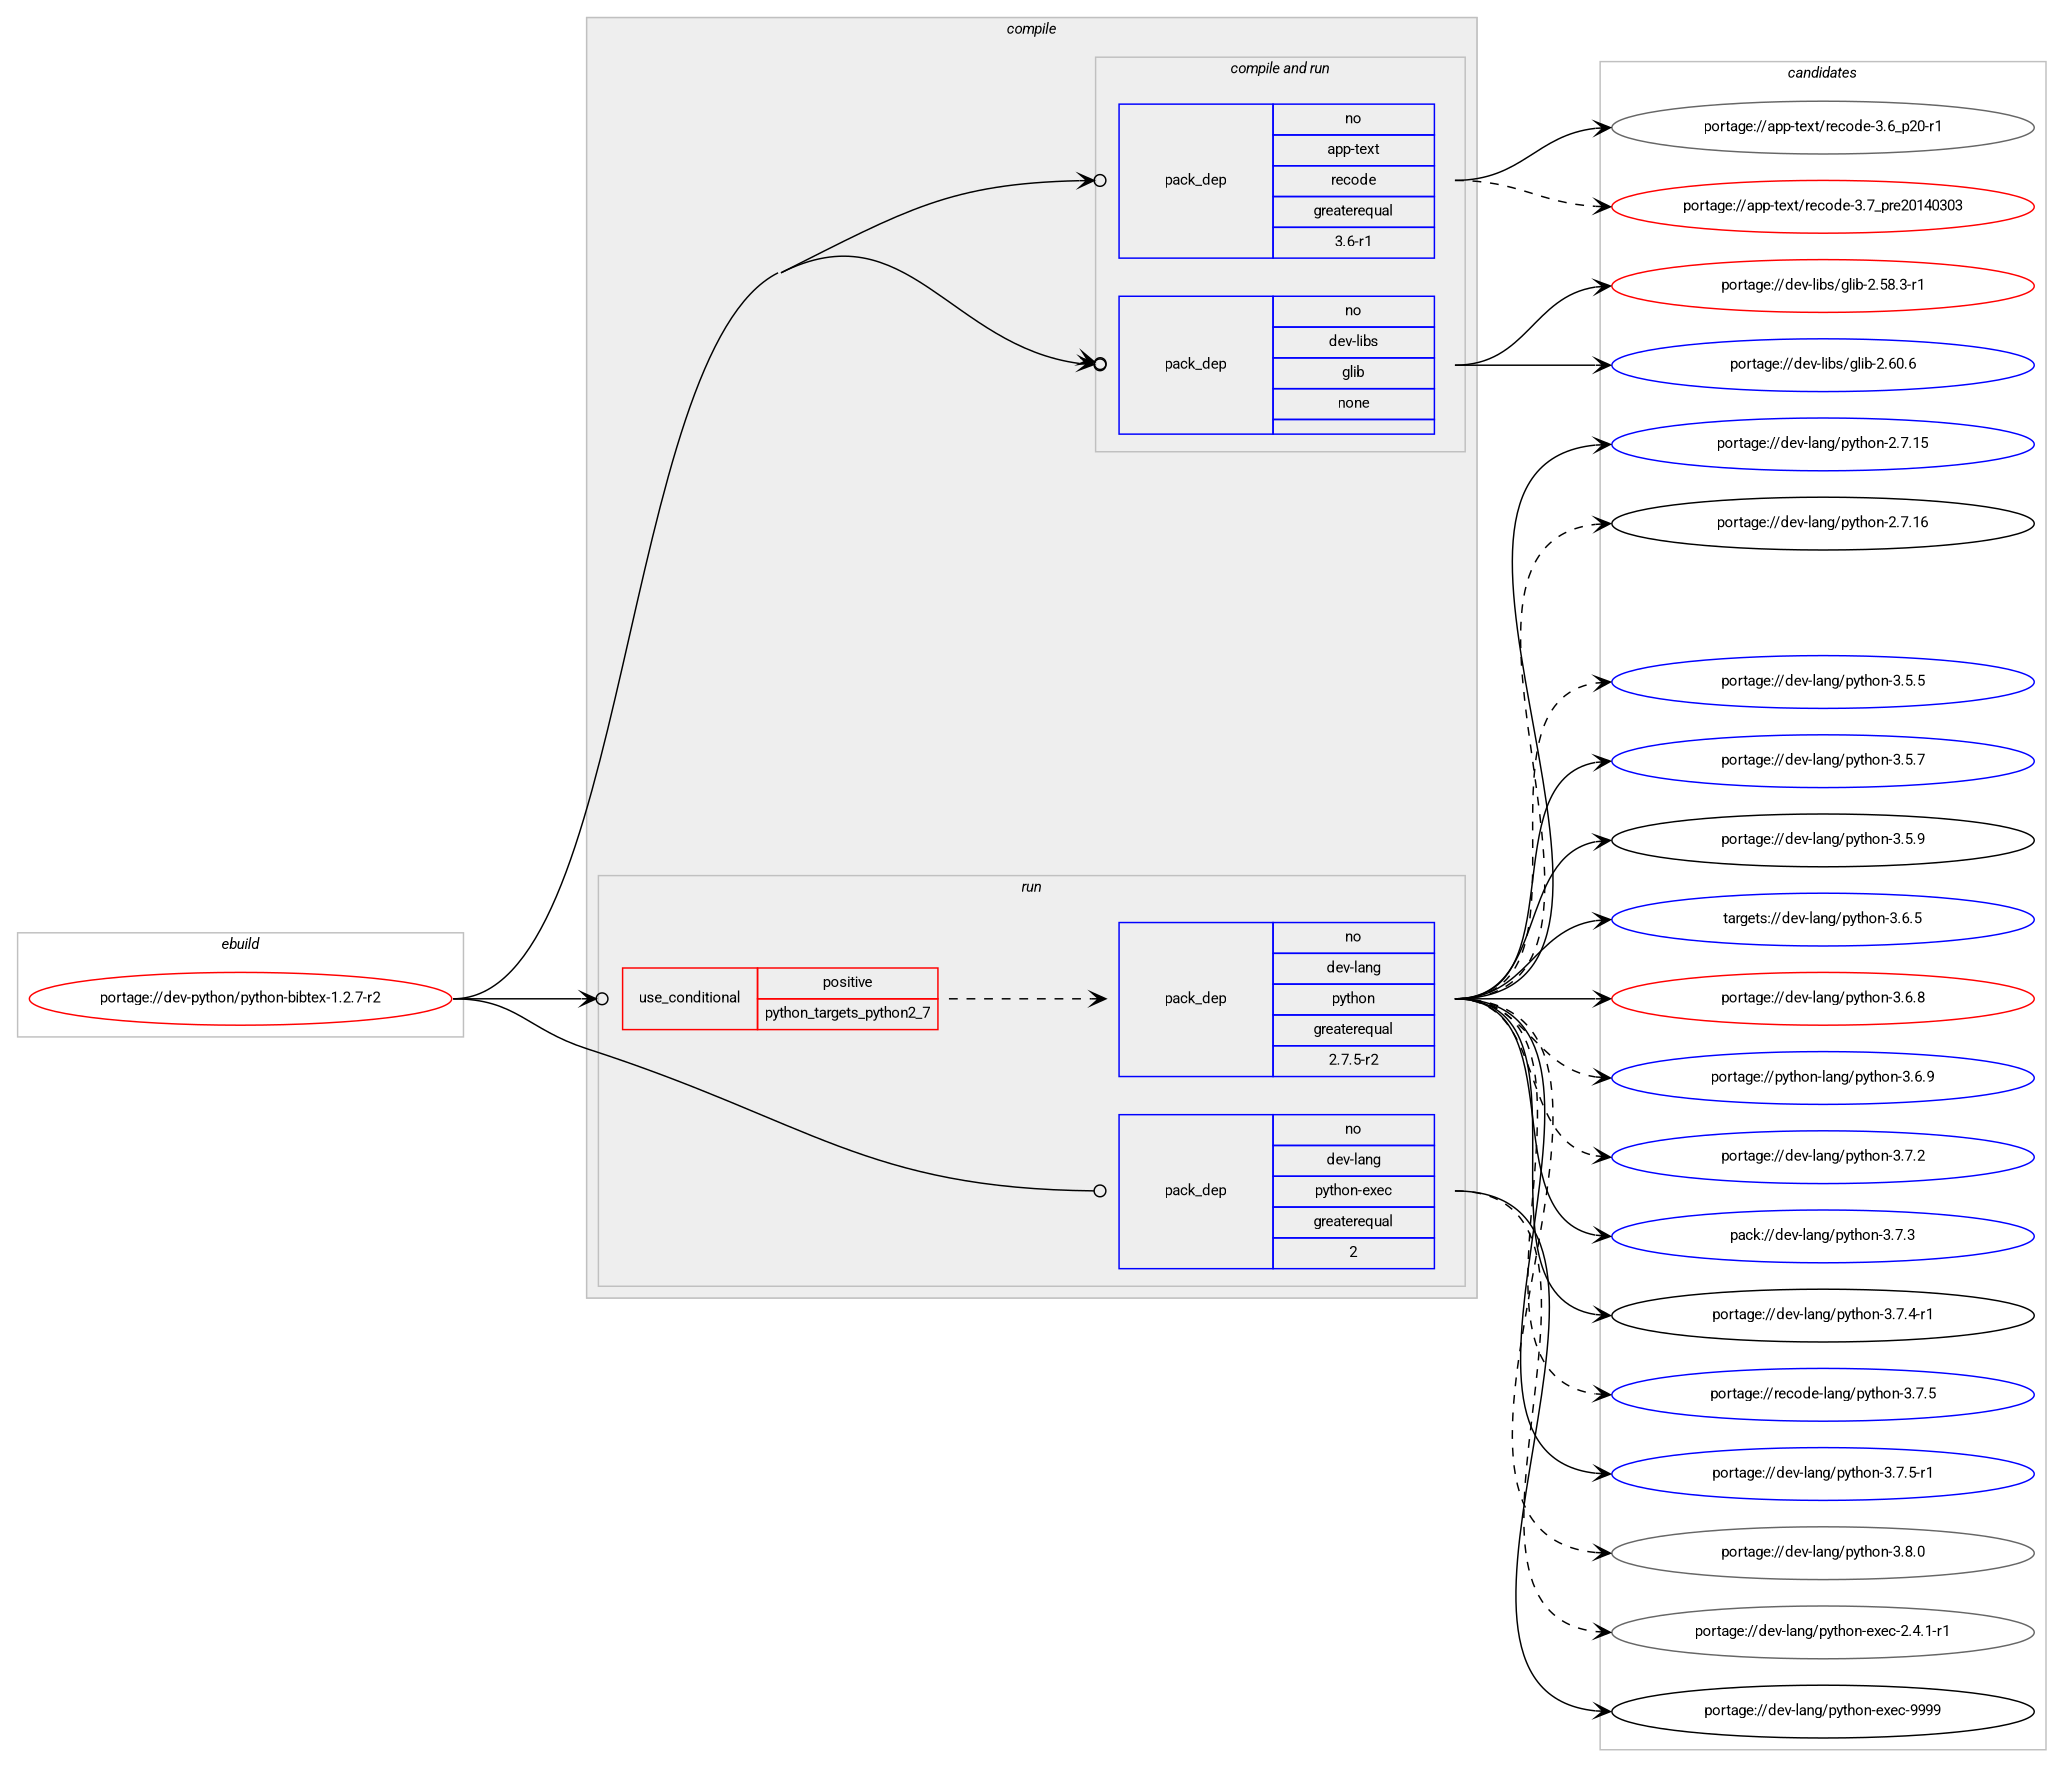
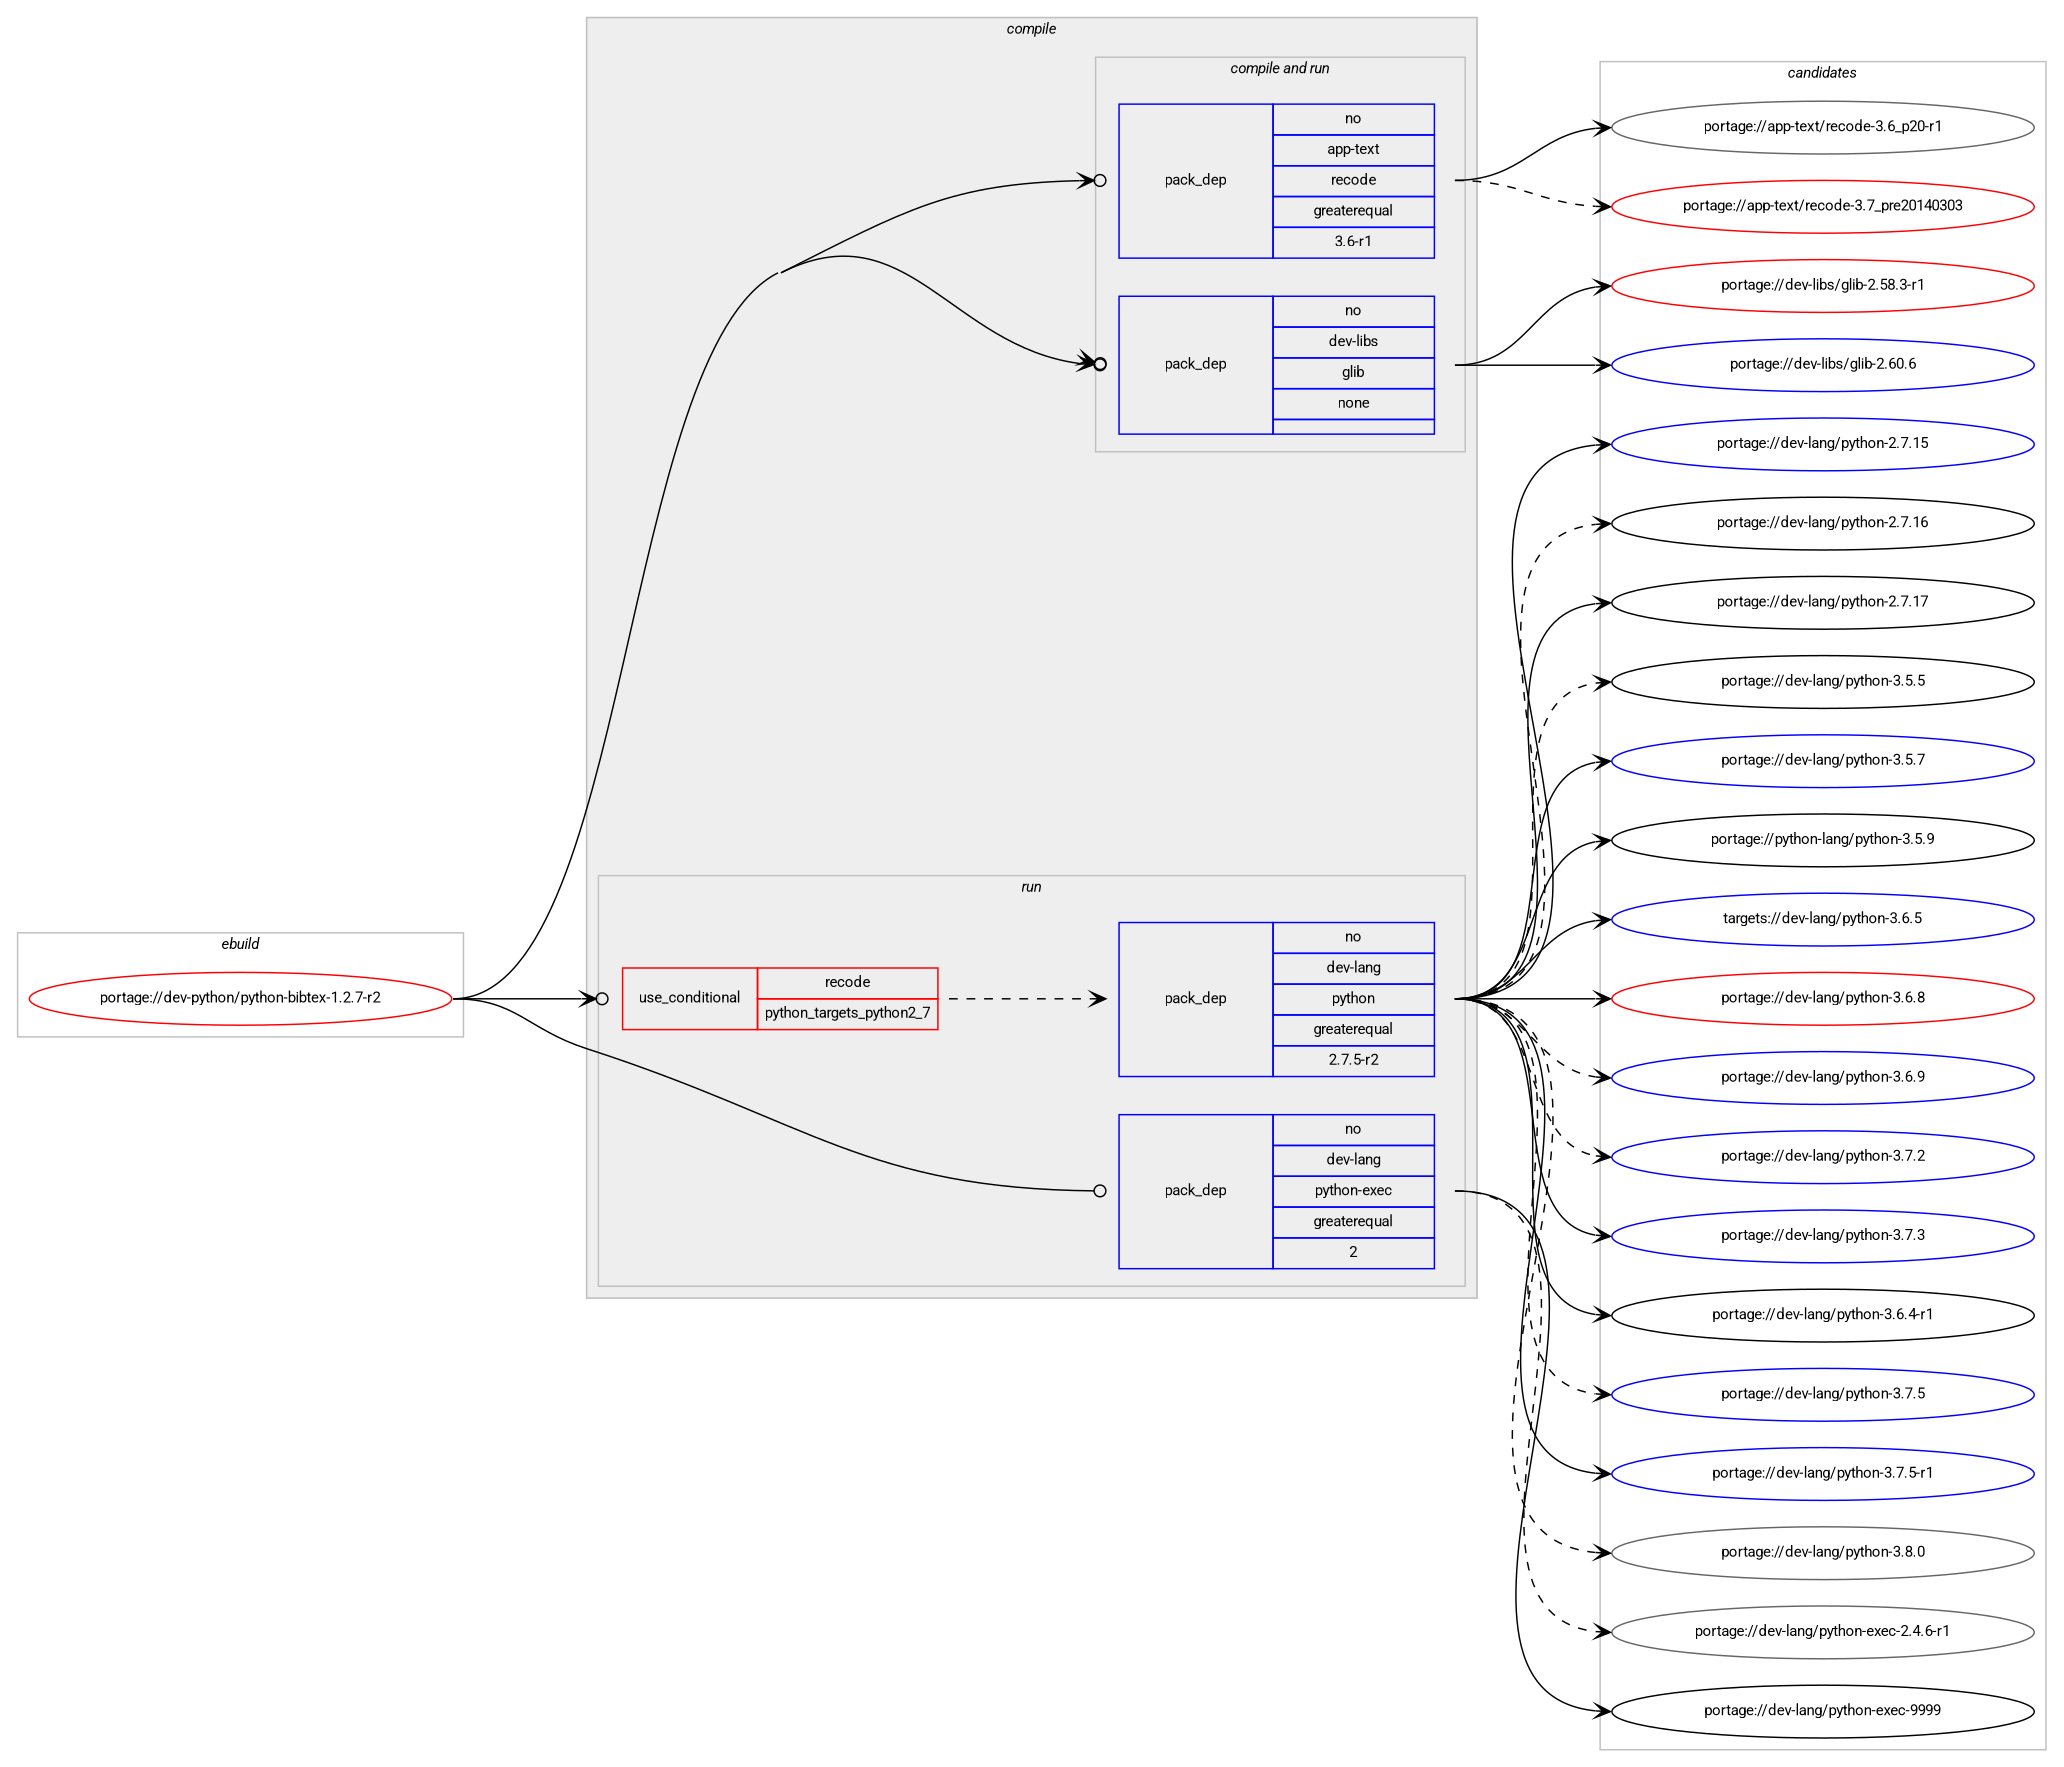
none -> (1823, 603)
(1823, 682) -> (1823, 682)
(1823, 840) -> (1823, 840)
(848, 983) -> (848, 983)
(1823, 1078) -> (1823, 1078)
(1823, 1236) -> (1823, 1236)
(1823, 1316) -> (1823, 1316)
(1823, 1395) -> (1823, 1395)
(1823, 1632) -> (1823, 1632)
